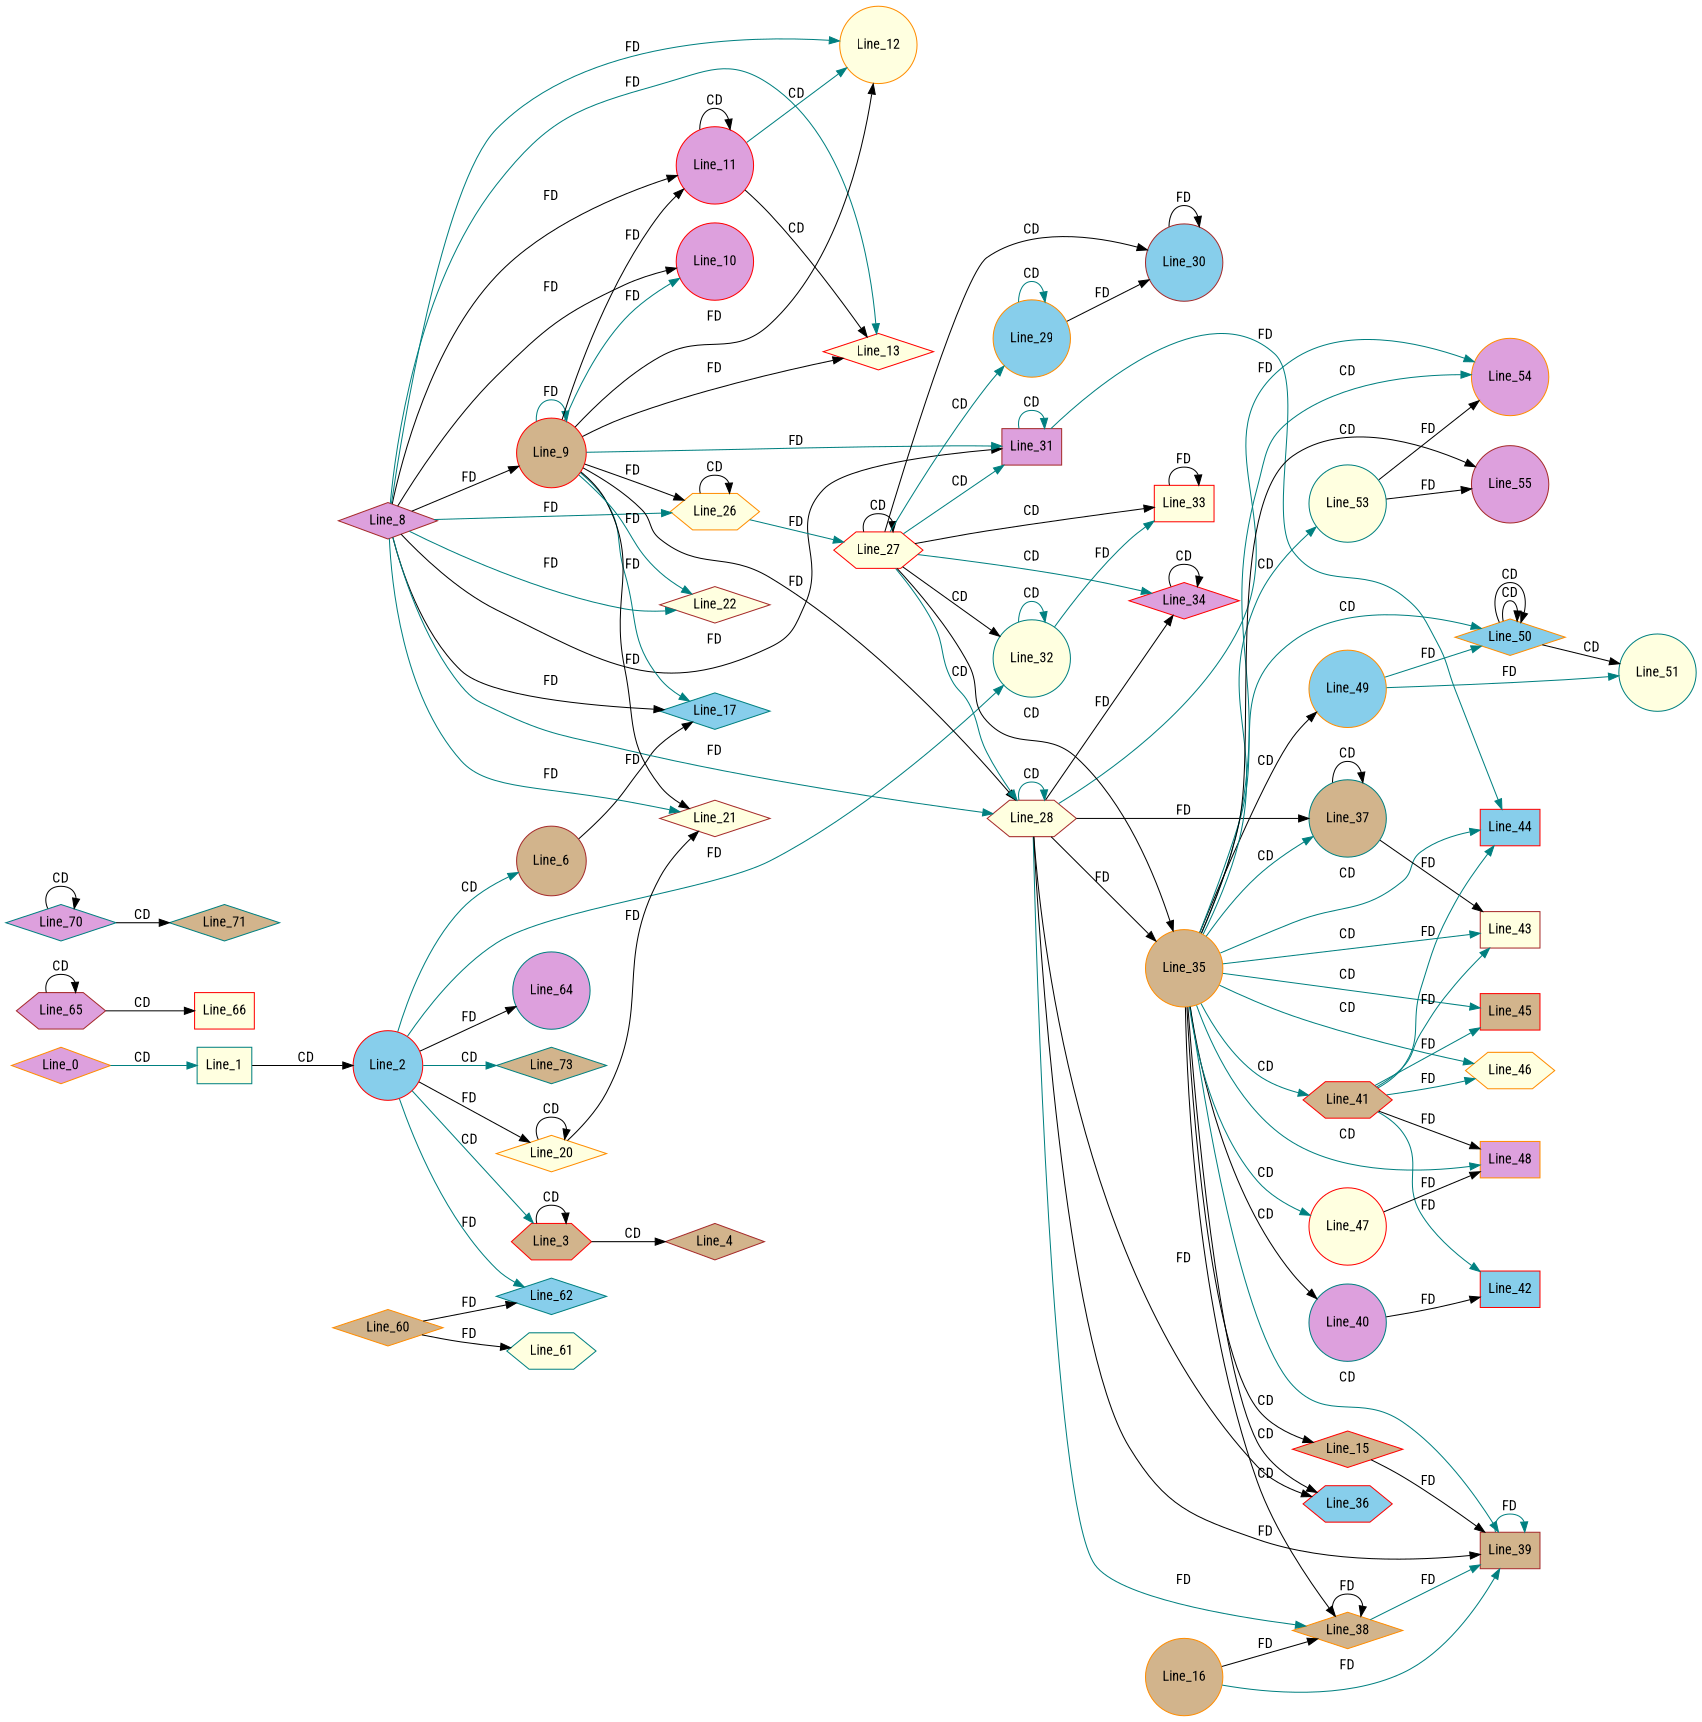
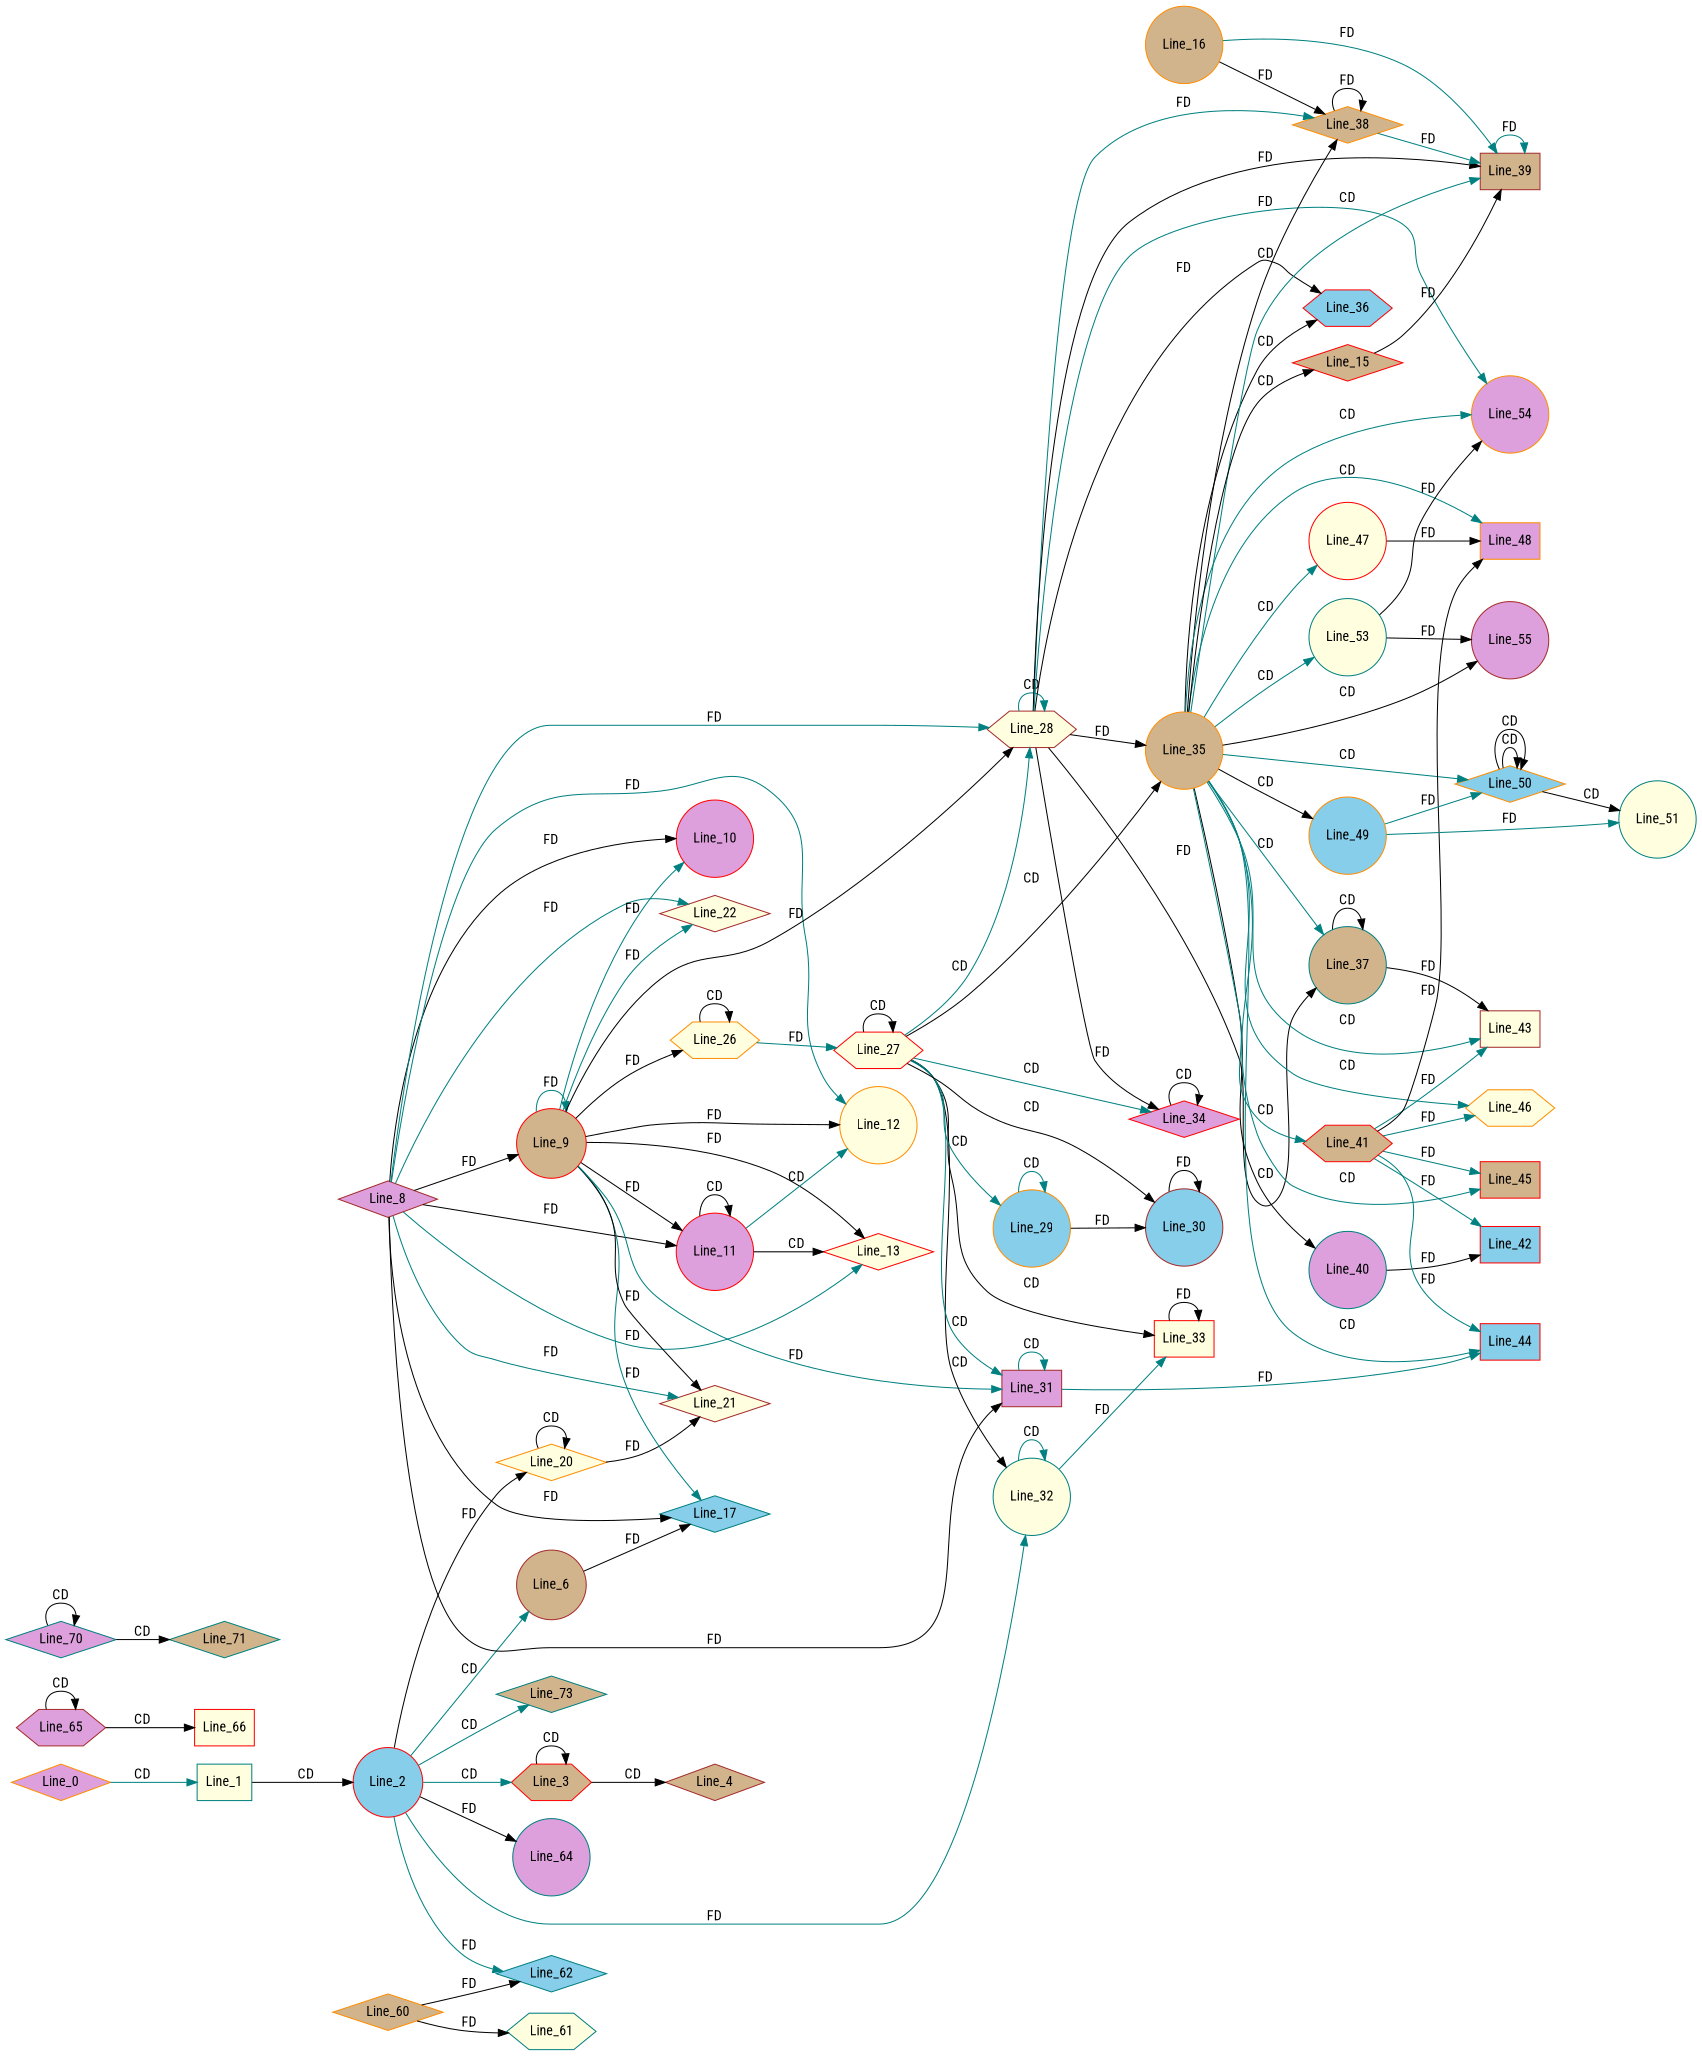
(548, 516) -> none
